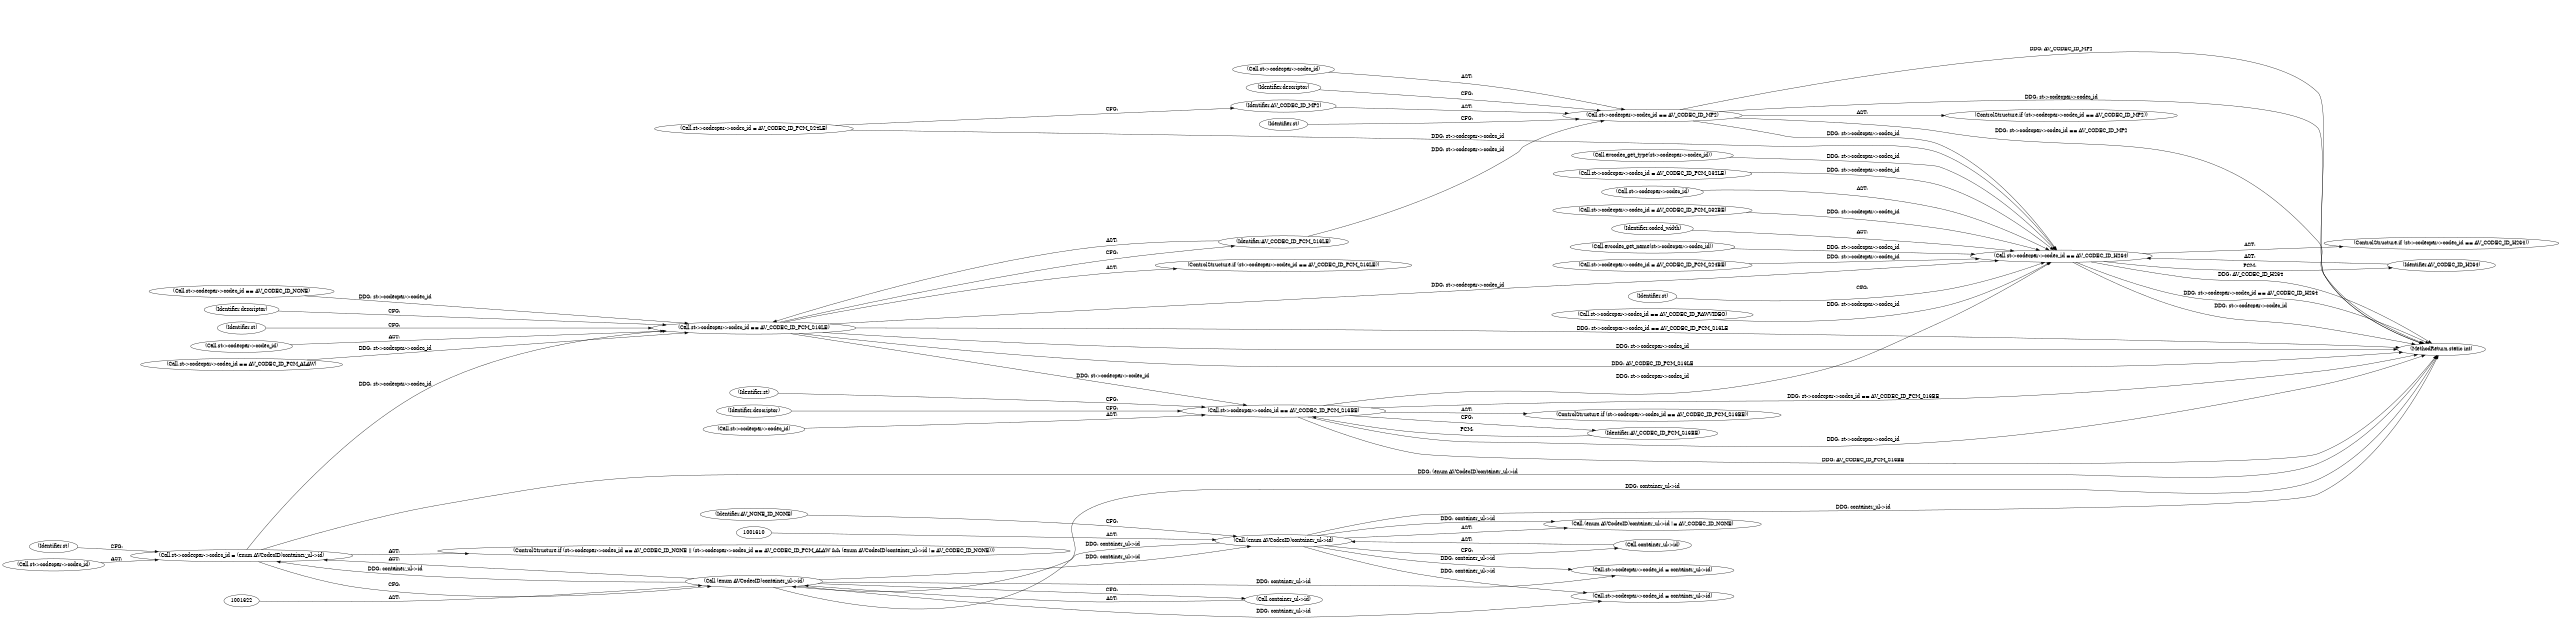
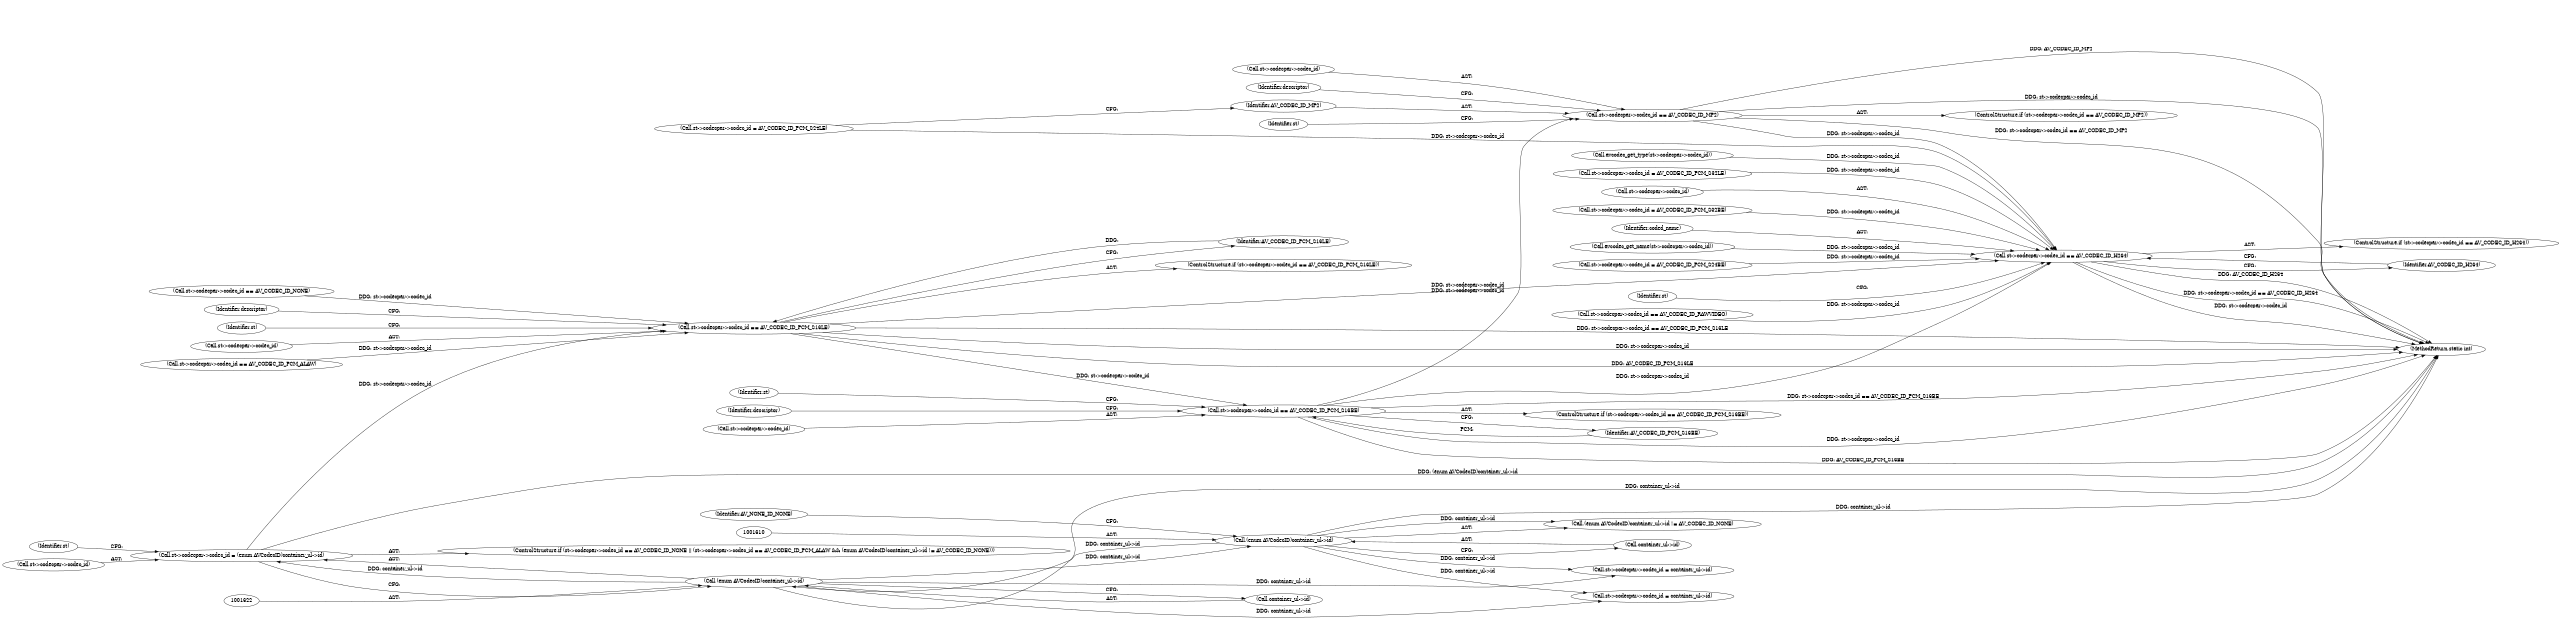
(1458, 185) -> (1507, 306)
(1652, 229) -> (1652, 229)
(1113, 241) -> (1113, 241)
(2251, 257) -> (2251, 257)
(2251, 266) -> (2251, 266)
